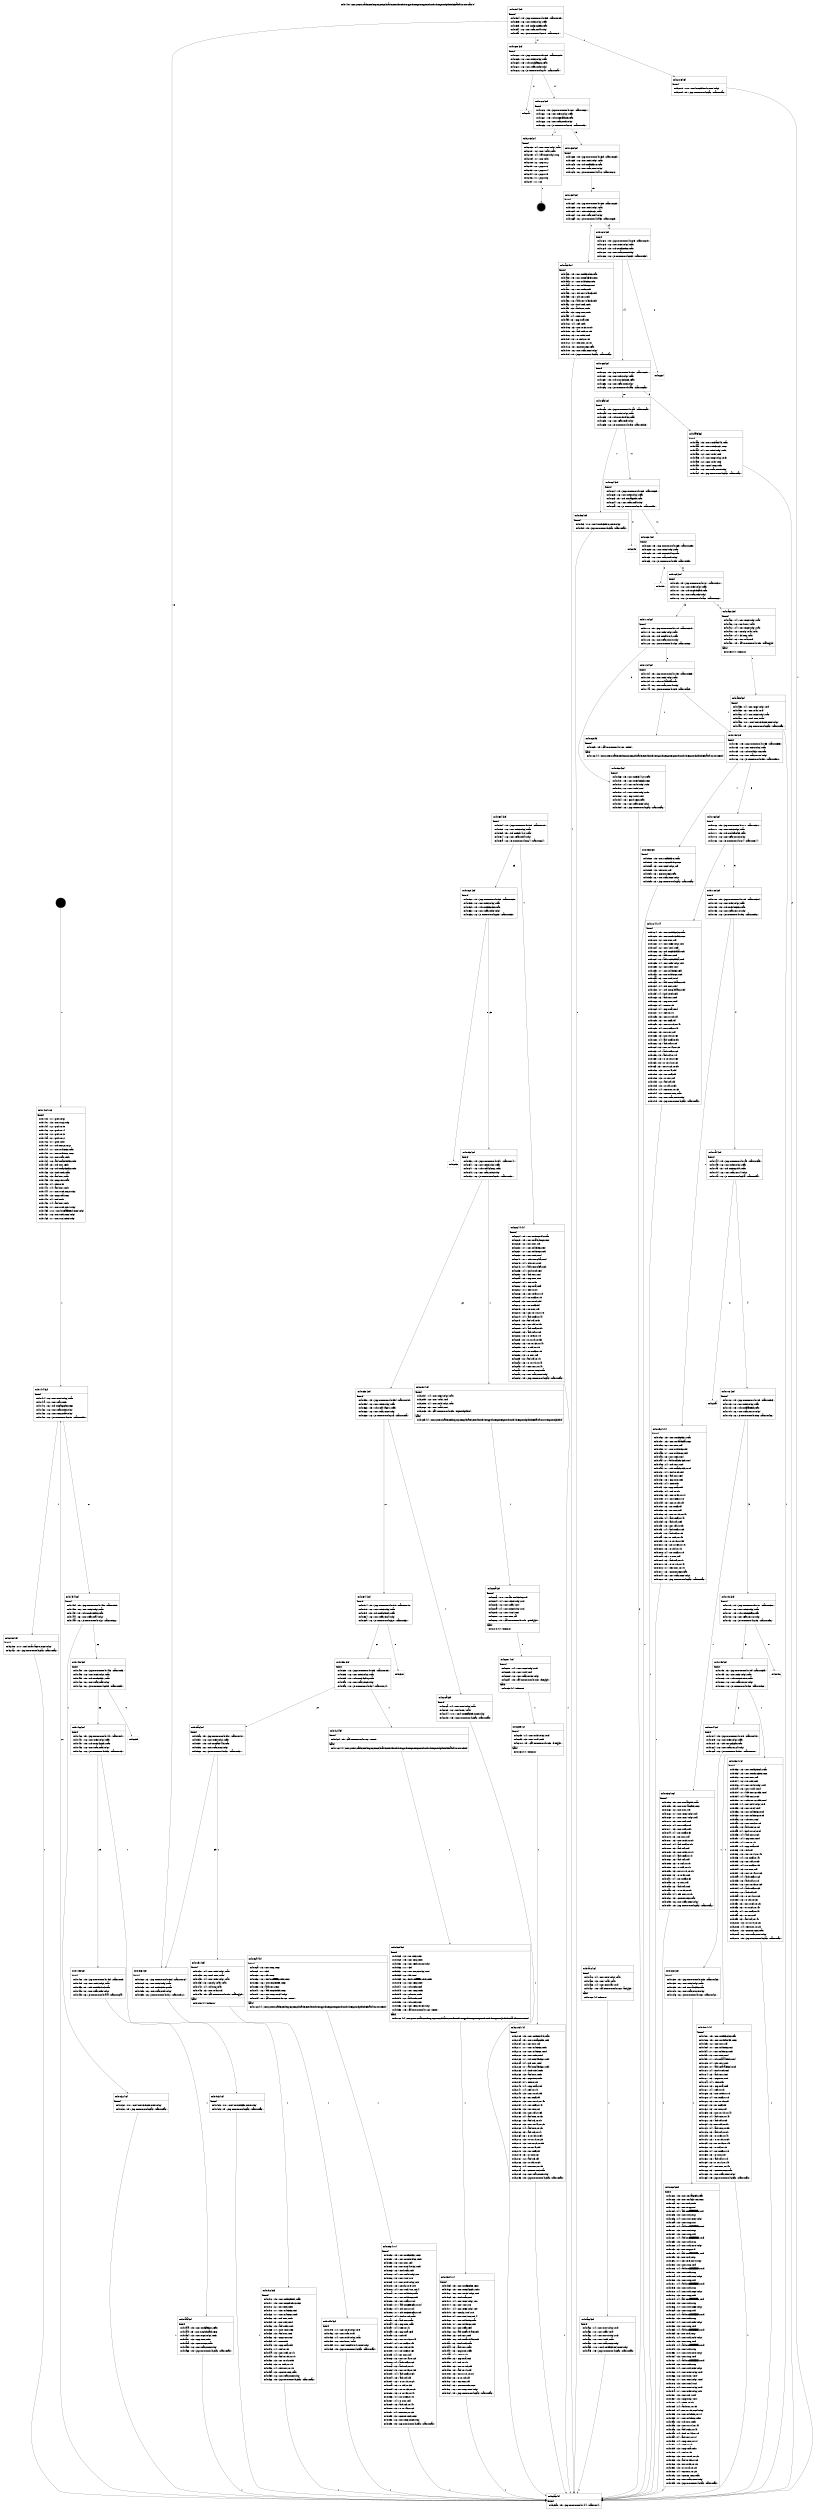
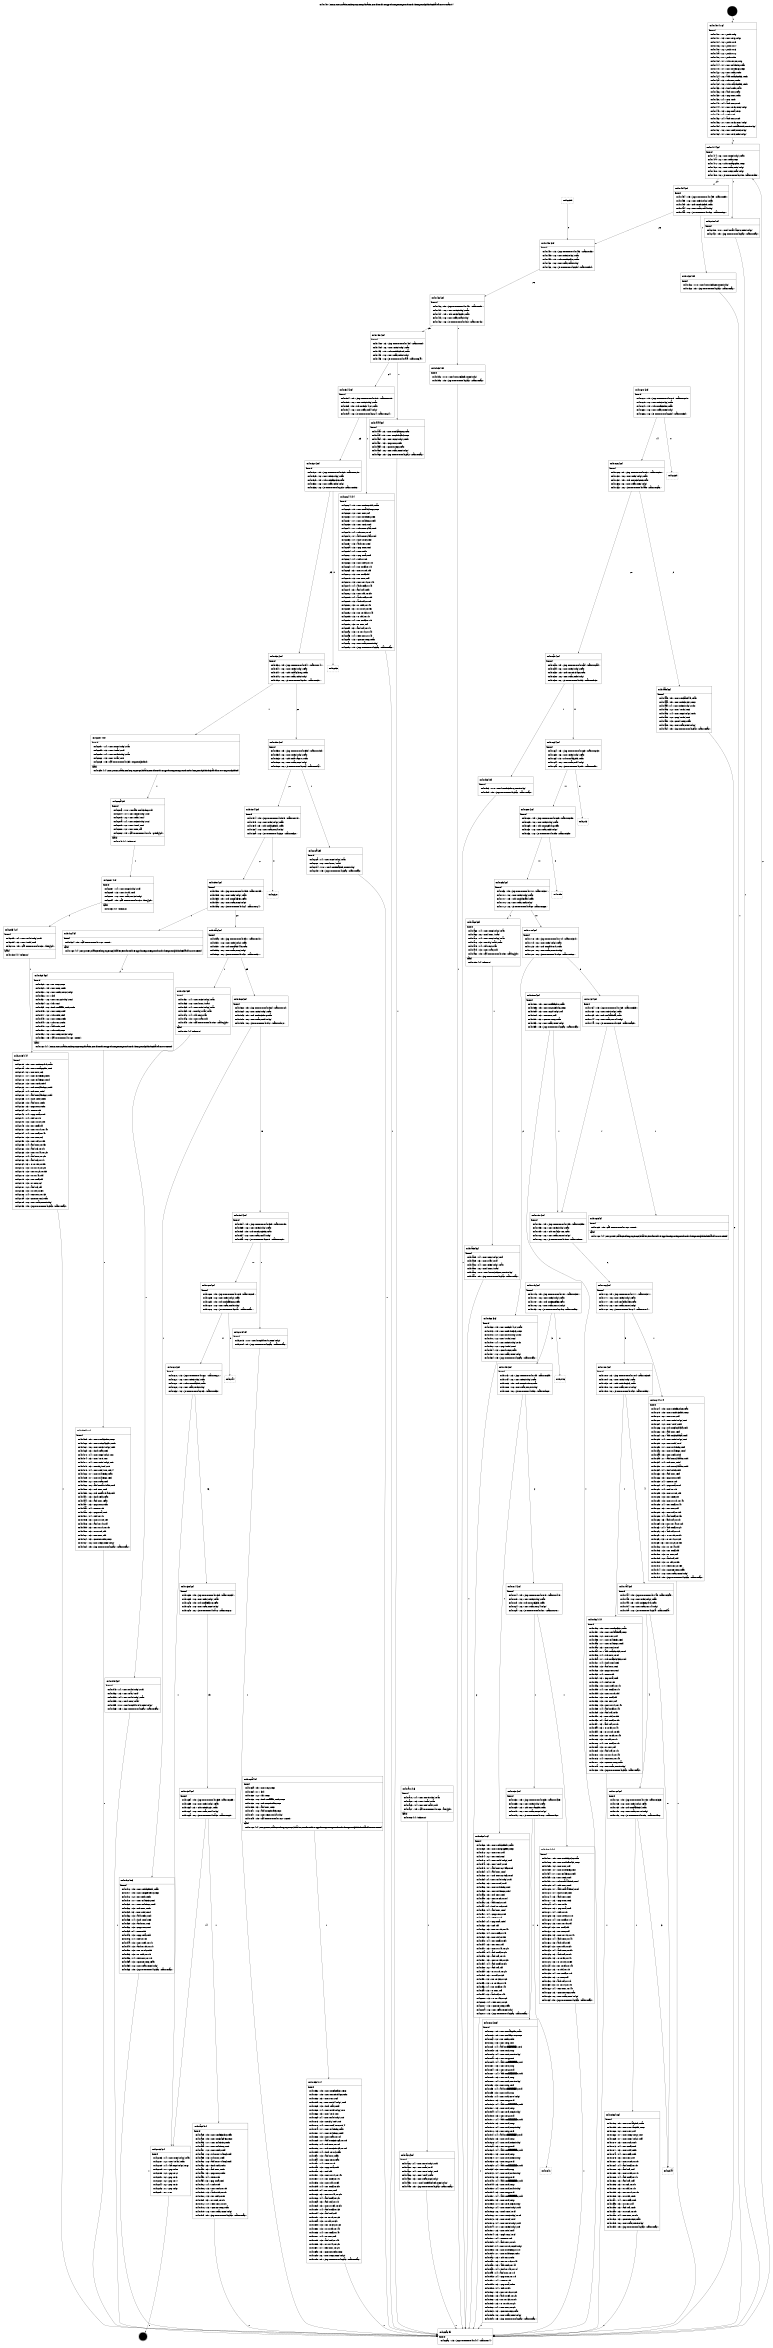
(607, 225) -> (190, 1982)
none -> (382, 374)
(707, 803) -> (556, 1121)
(172, 841) -> (260, 1119)
(748, 1506) -> (659, 1992)
(120, 1712) -> (567, 221)
none -> (546, 2171)
